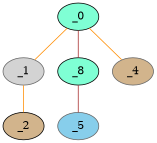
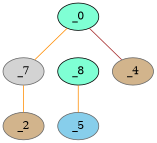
(78, 44) -> none
(106, 44) -> (106, 44)
(24, 71) -> (24, 71)
(78, 99) -> (78, 99)
(24, 126) -> (24, 126)
